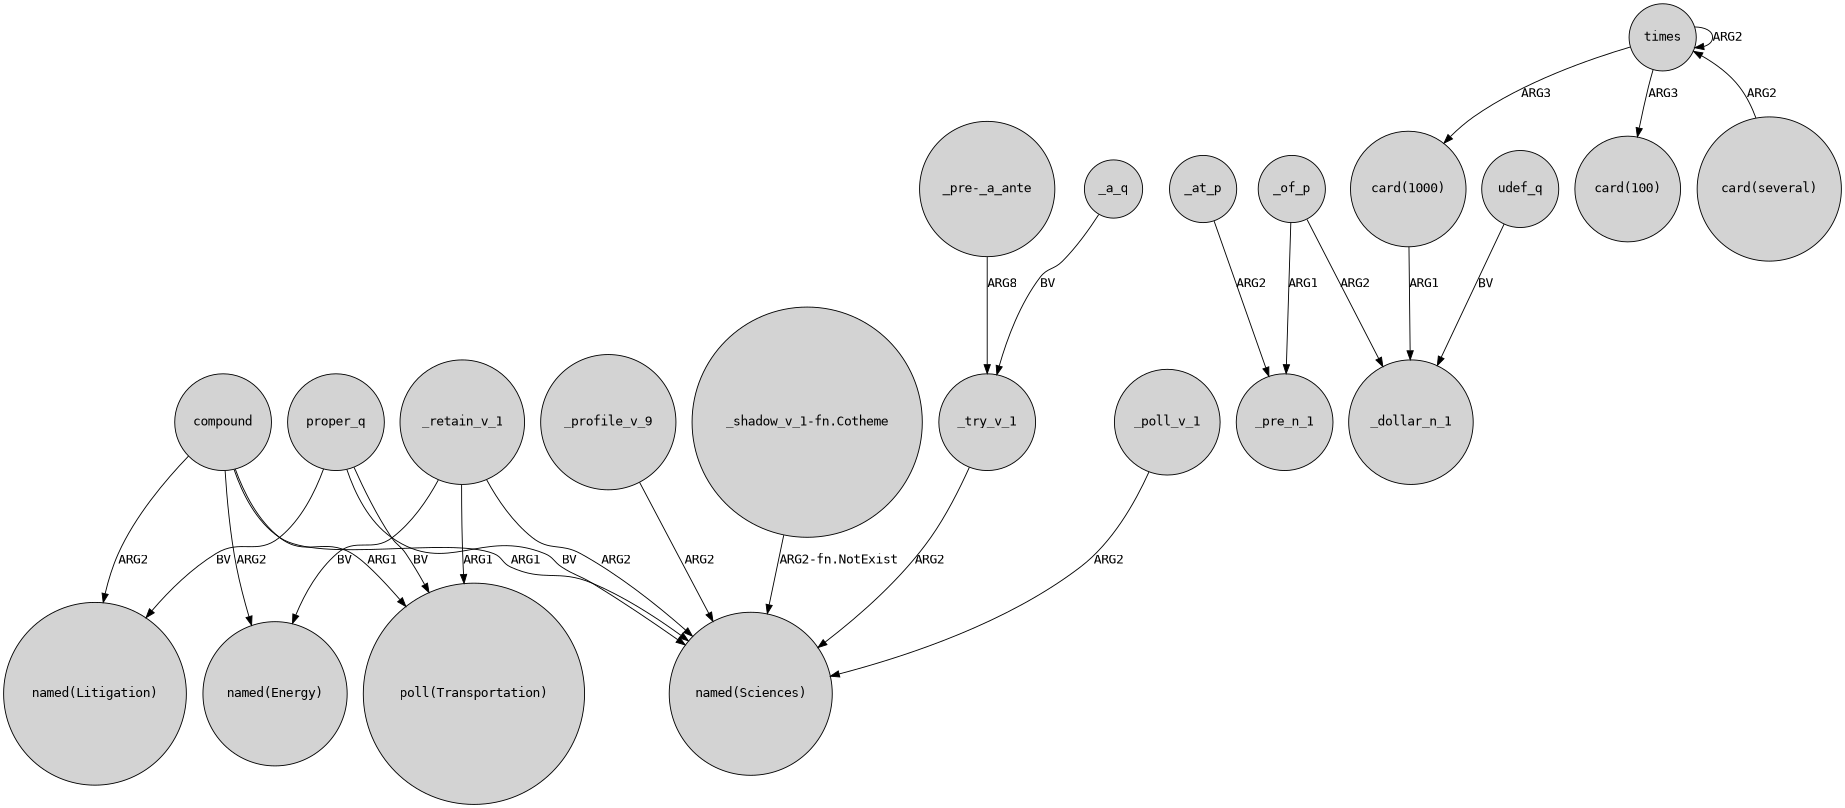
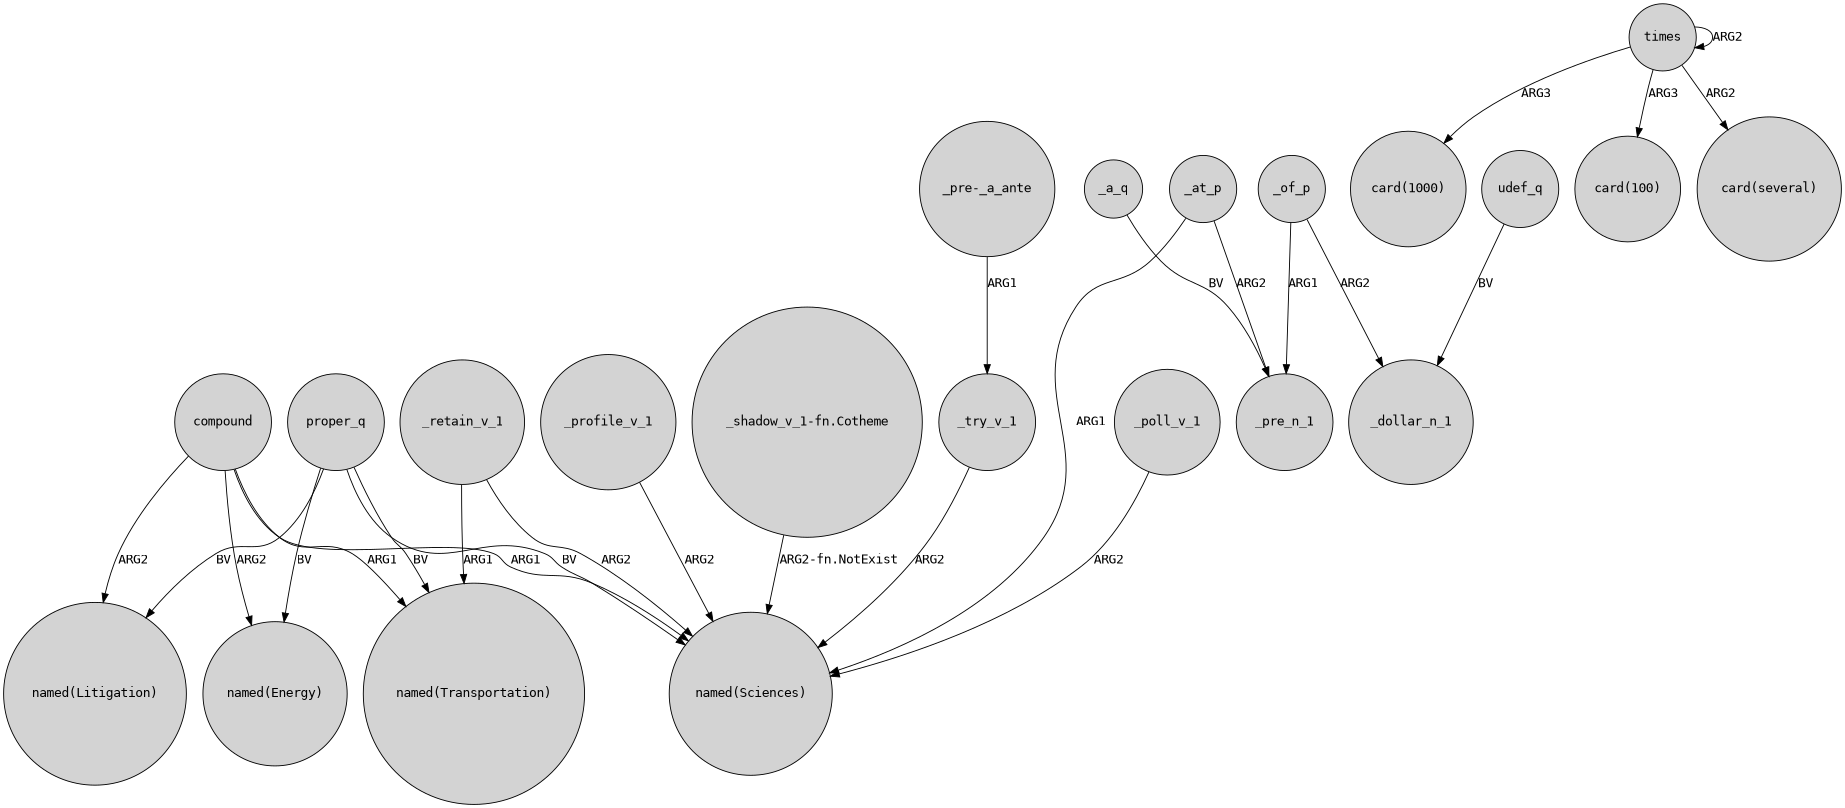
(1735, 81) -> (1702, 94)
(1037, 282) -> (1202, 286)
(1002, 284) -> (1002, 284)
(1410, 299) -> none
(608, 422) -> (608, 422)
none -> (1066, 474)
(380, 544) -> (301, 536)
(474, 694) -> (474, 694)
